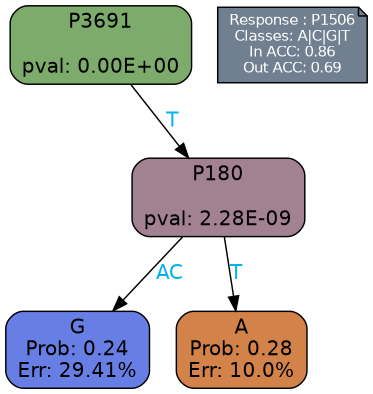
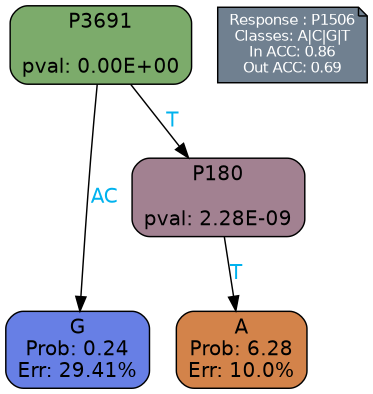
(153, 268) -> (88, 190)
(242, 350) -> (242, 350)
